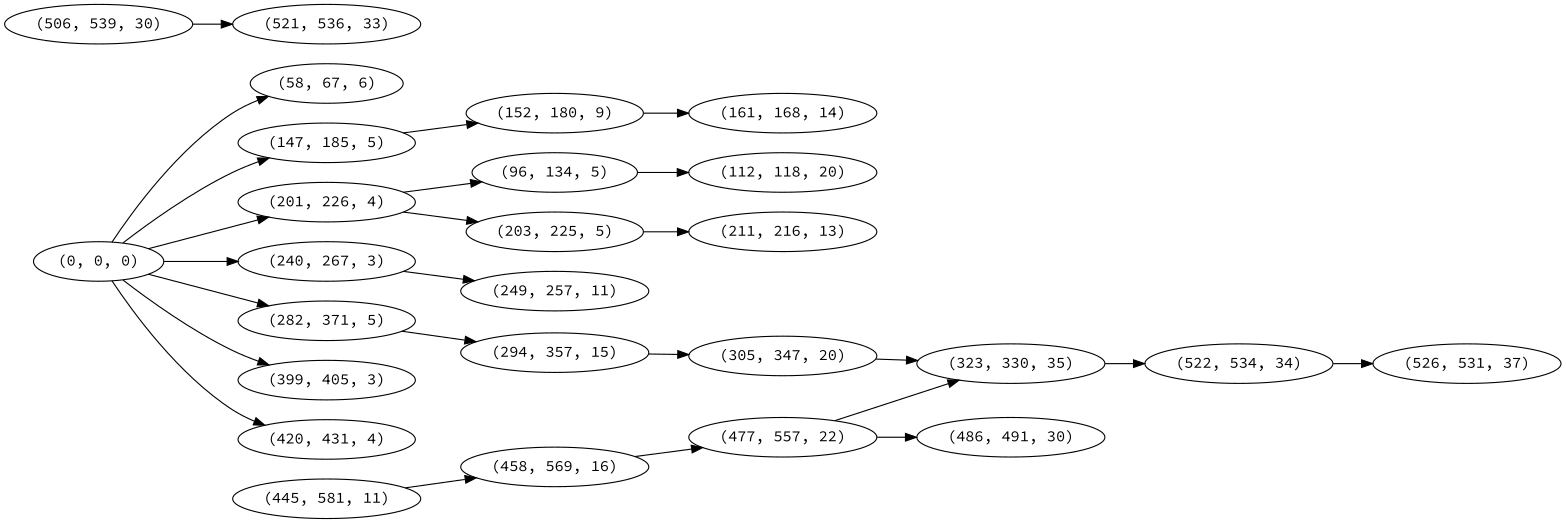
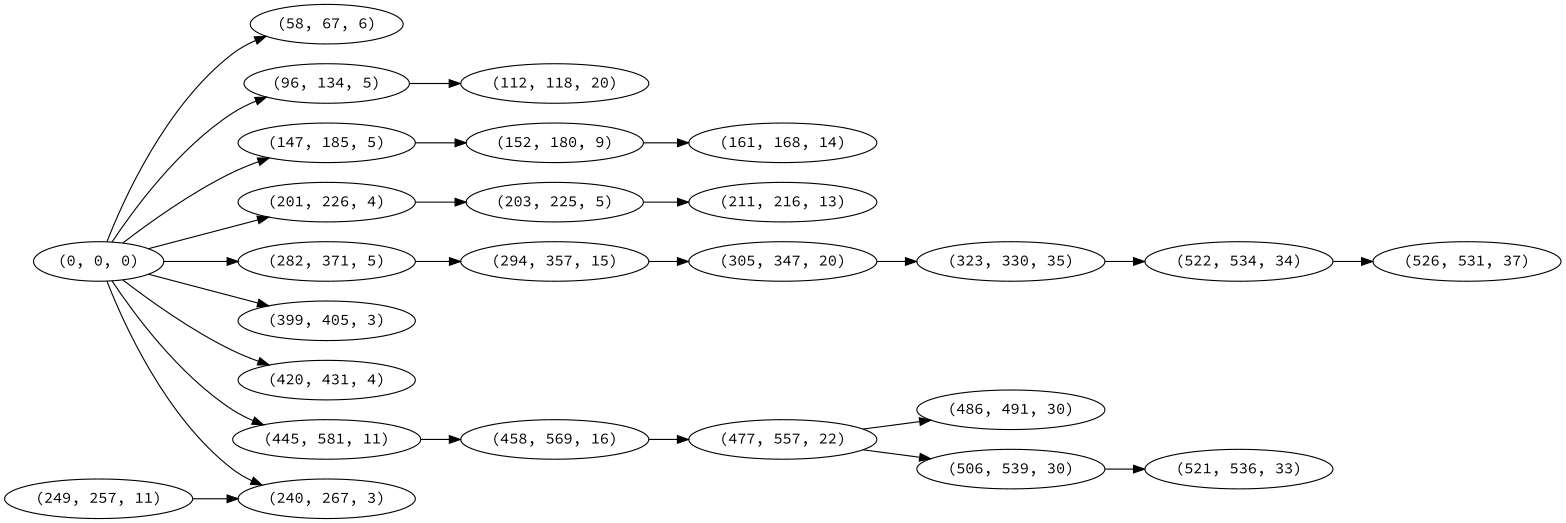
(437, 188) -> (175, 162)
(433, 275) -> (210, 499)
none -> (174, 360)
(892, 402) -> (891, 454)
